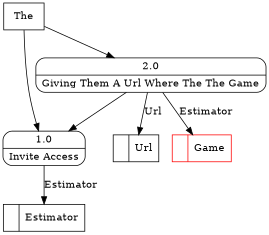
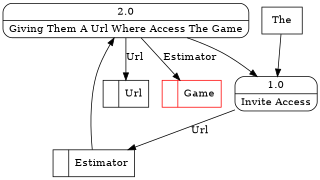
(76, 40) -> (92, 95)
(151, 83) -> (126, 29)
(71, 185) -> (200, 130)
